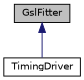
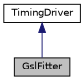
(42, 45) -> (42, 45)
